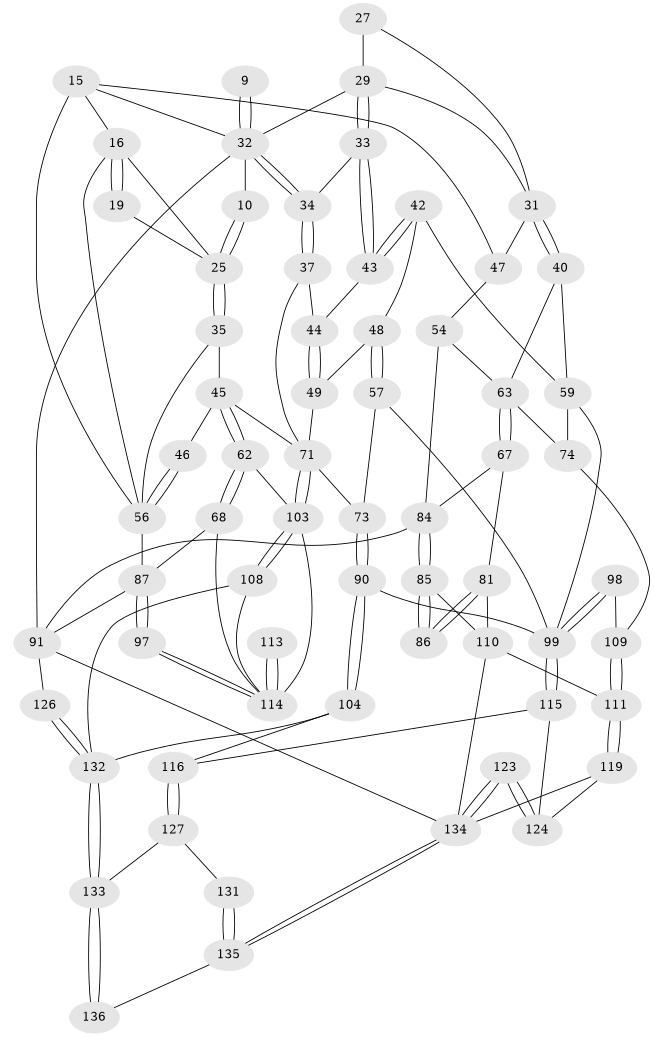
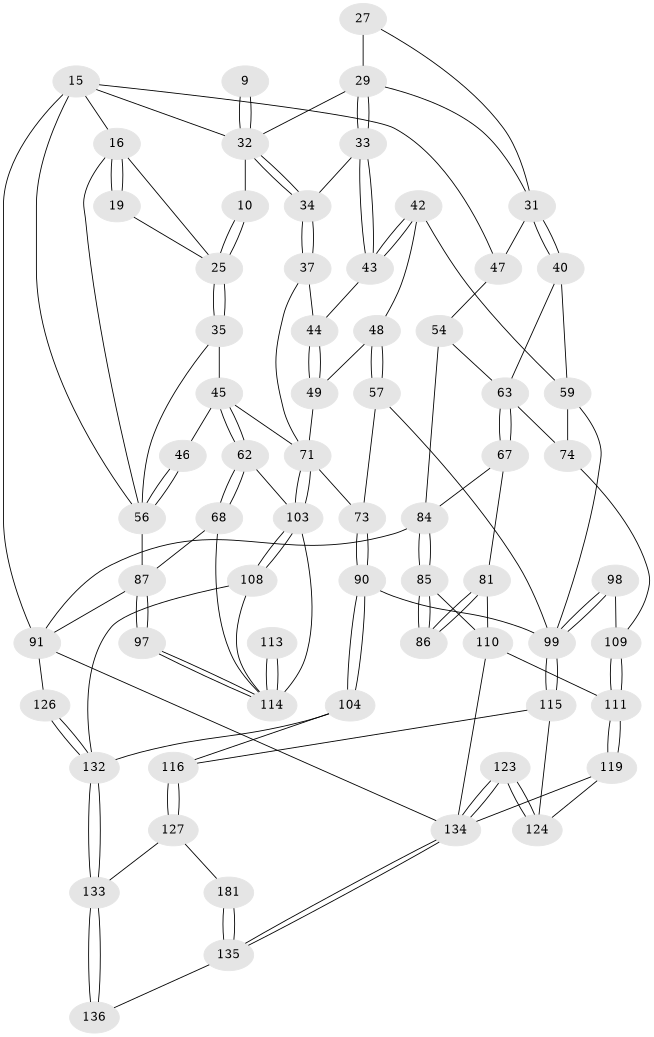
(64, 348) -> (3, 354)
(229, 893) -> (229, 893)
